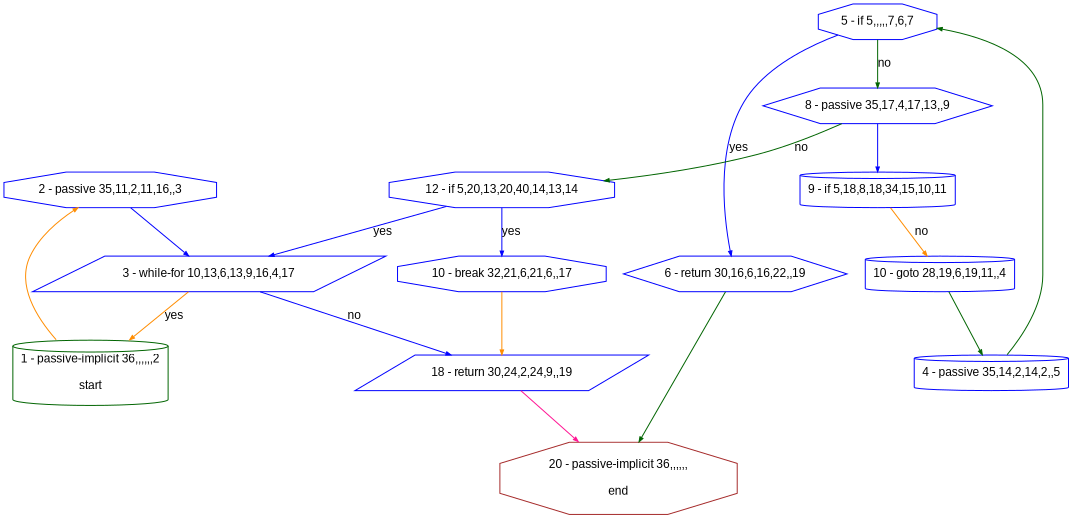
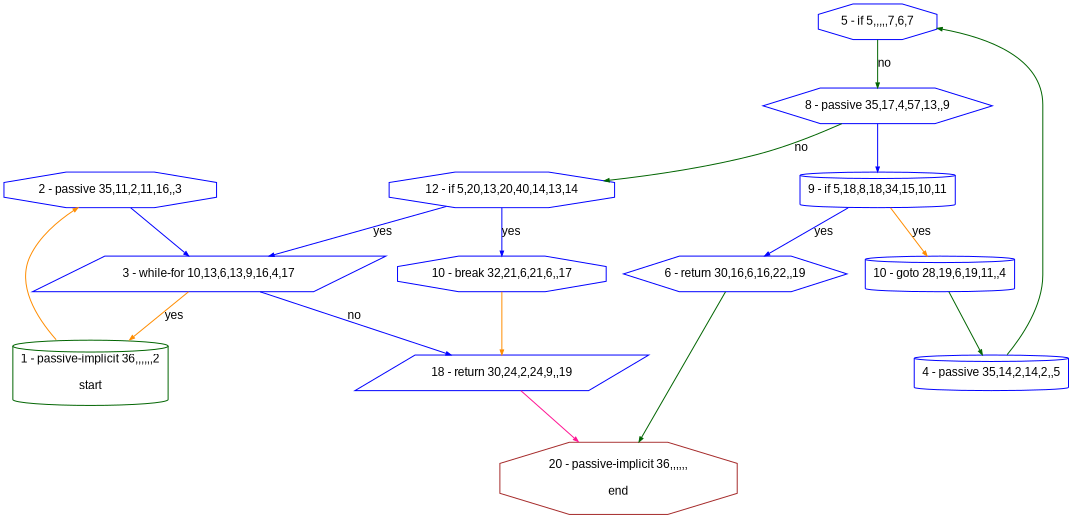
(878, 106) -> (878, 106)
(737, 118) -> (809, 231)
(922, 232) -> (922, 232)
